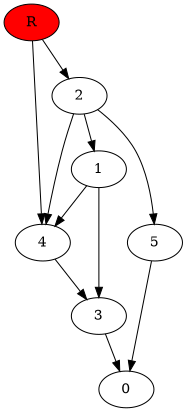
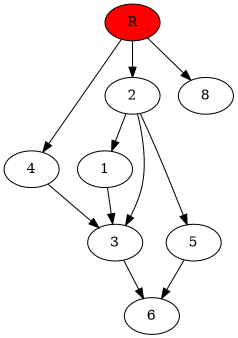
none -> (206, 96)
(59, 163) -> (144, 166)
(74, 202) -> none
(126, 389) -> (152, 316)
